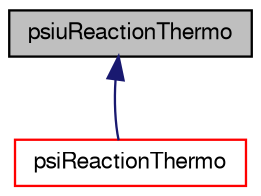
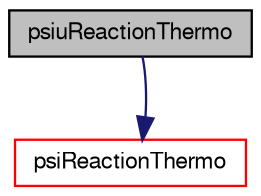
(115, 110) -> (146, 87)
